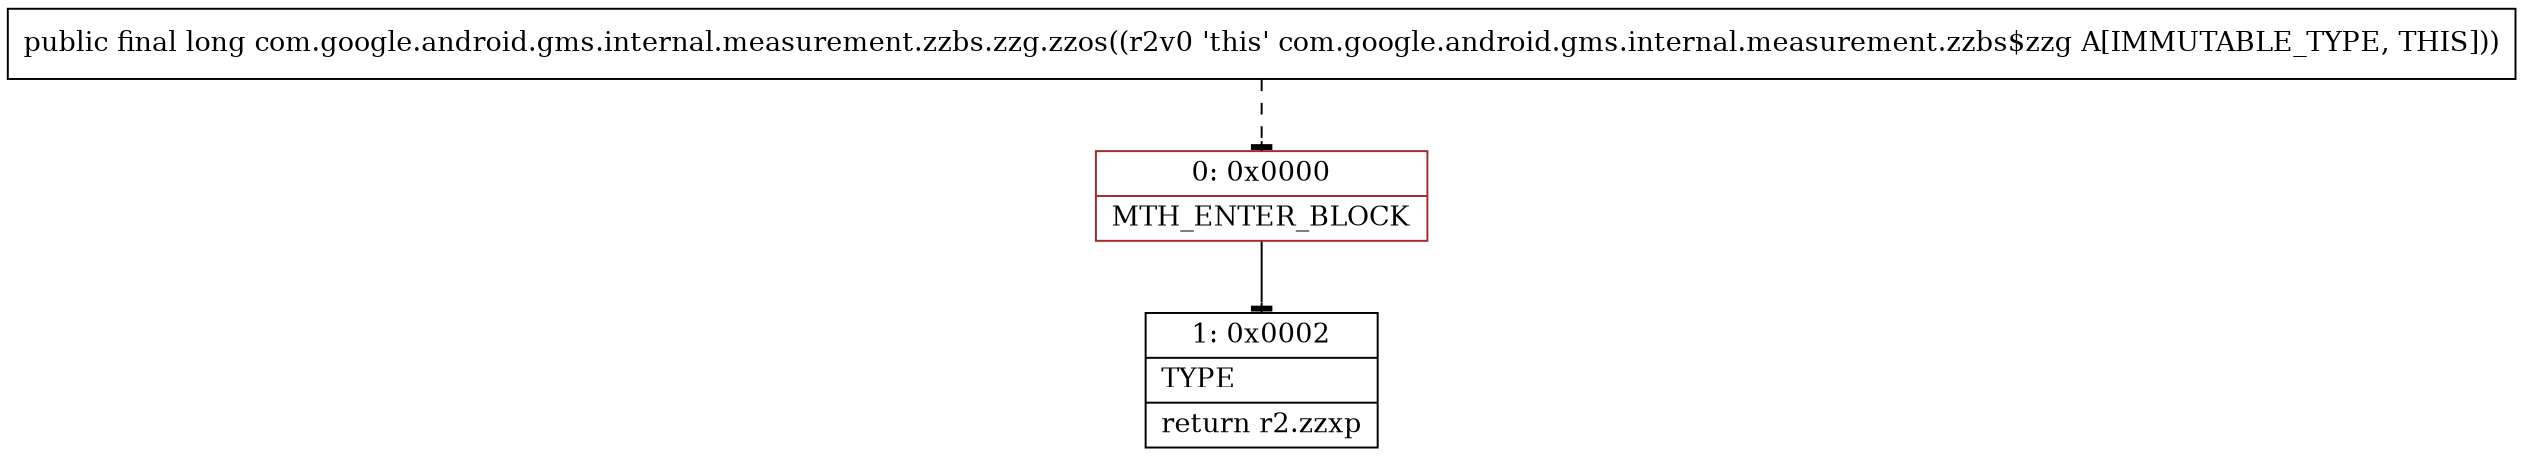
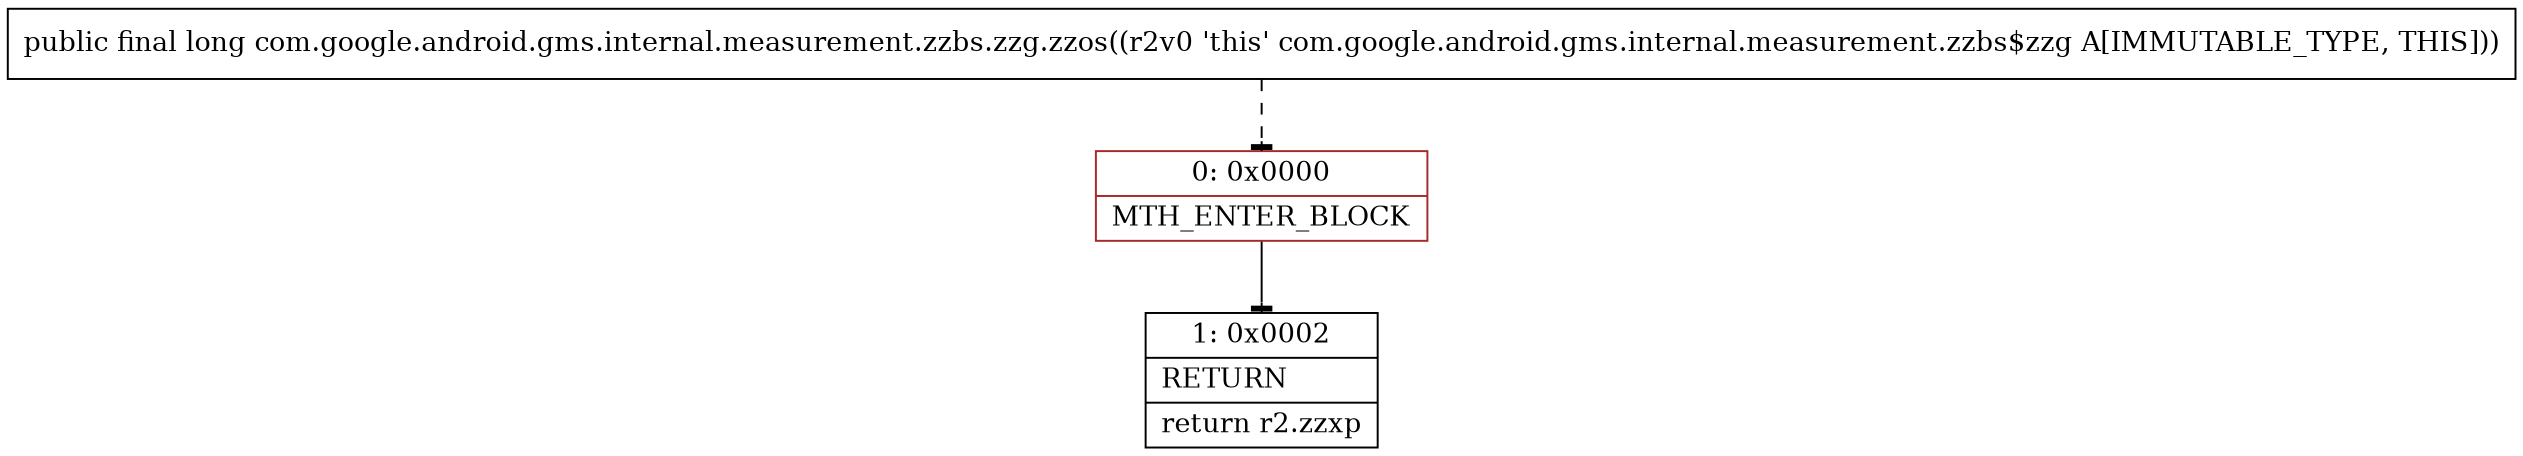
(1199, 379) -> (1225, 379)
